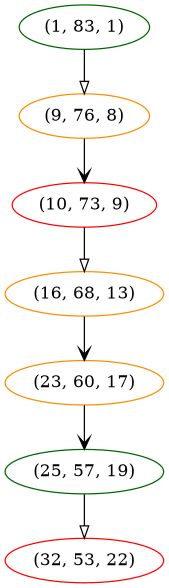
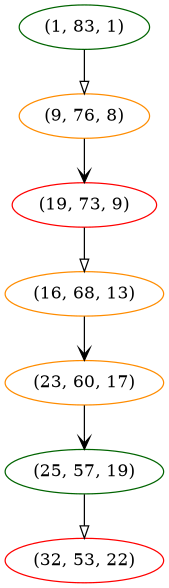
(84, 205) -> (84, 205)
